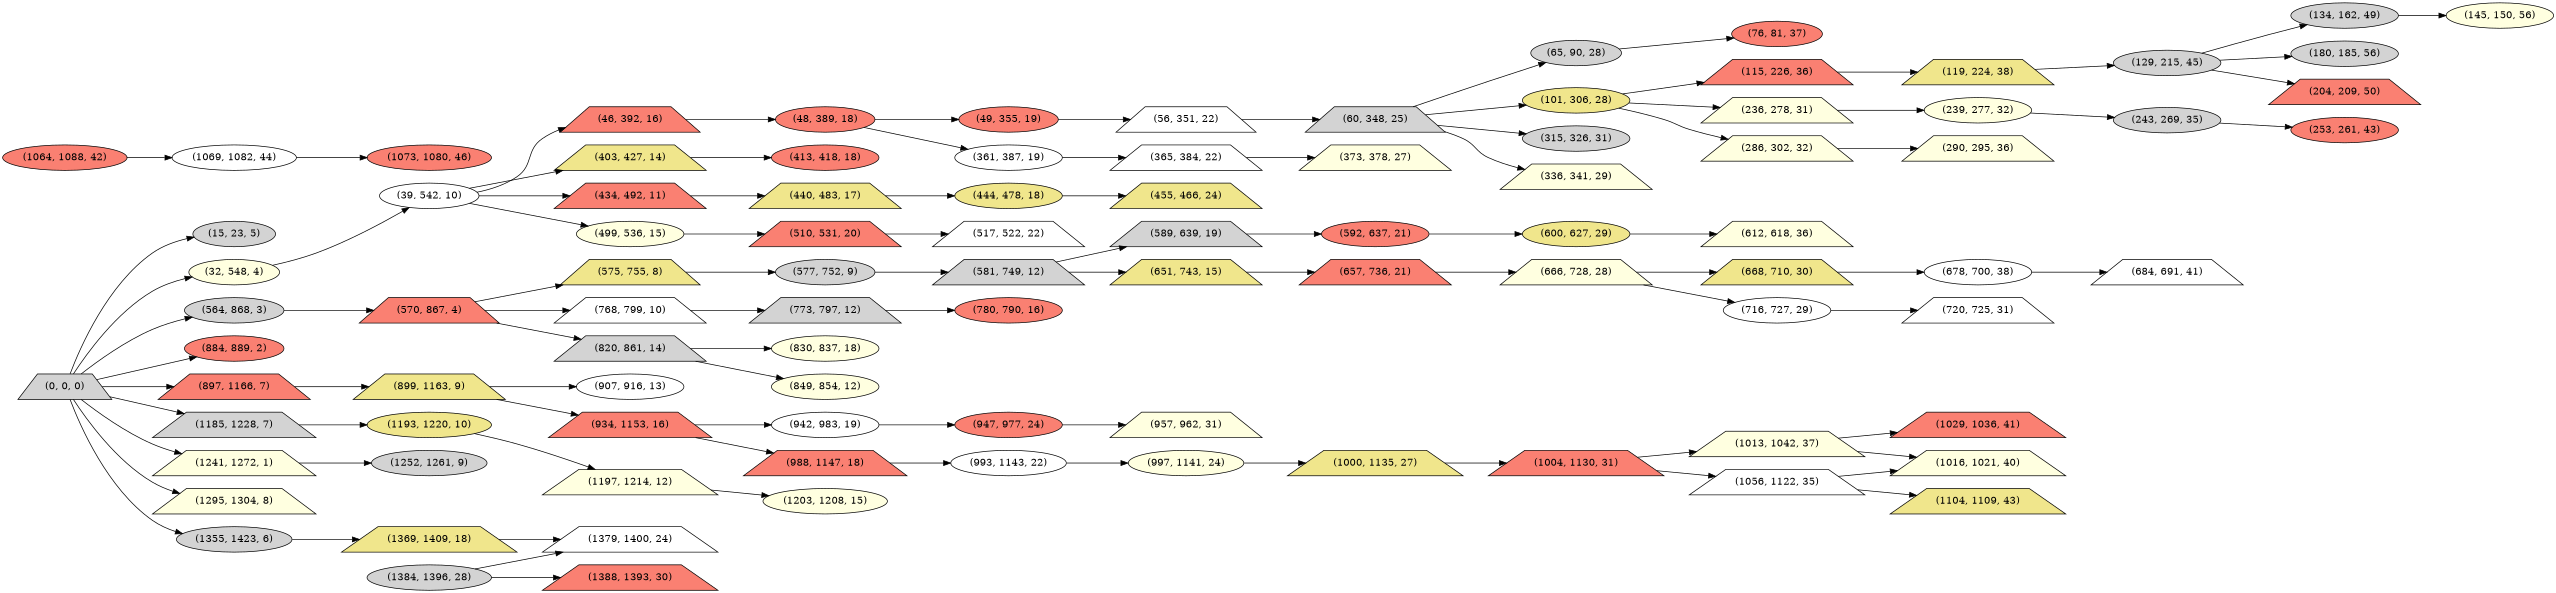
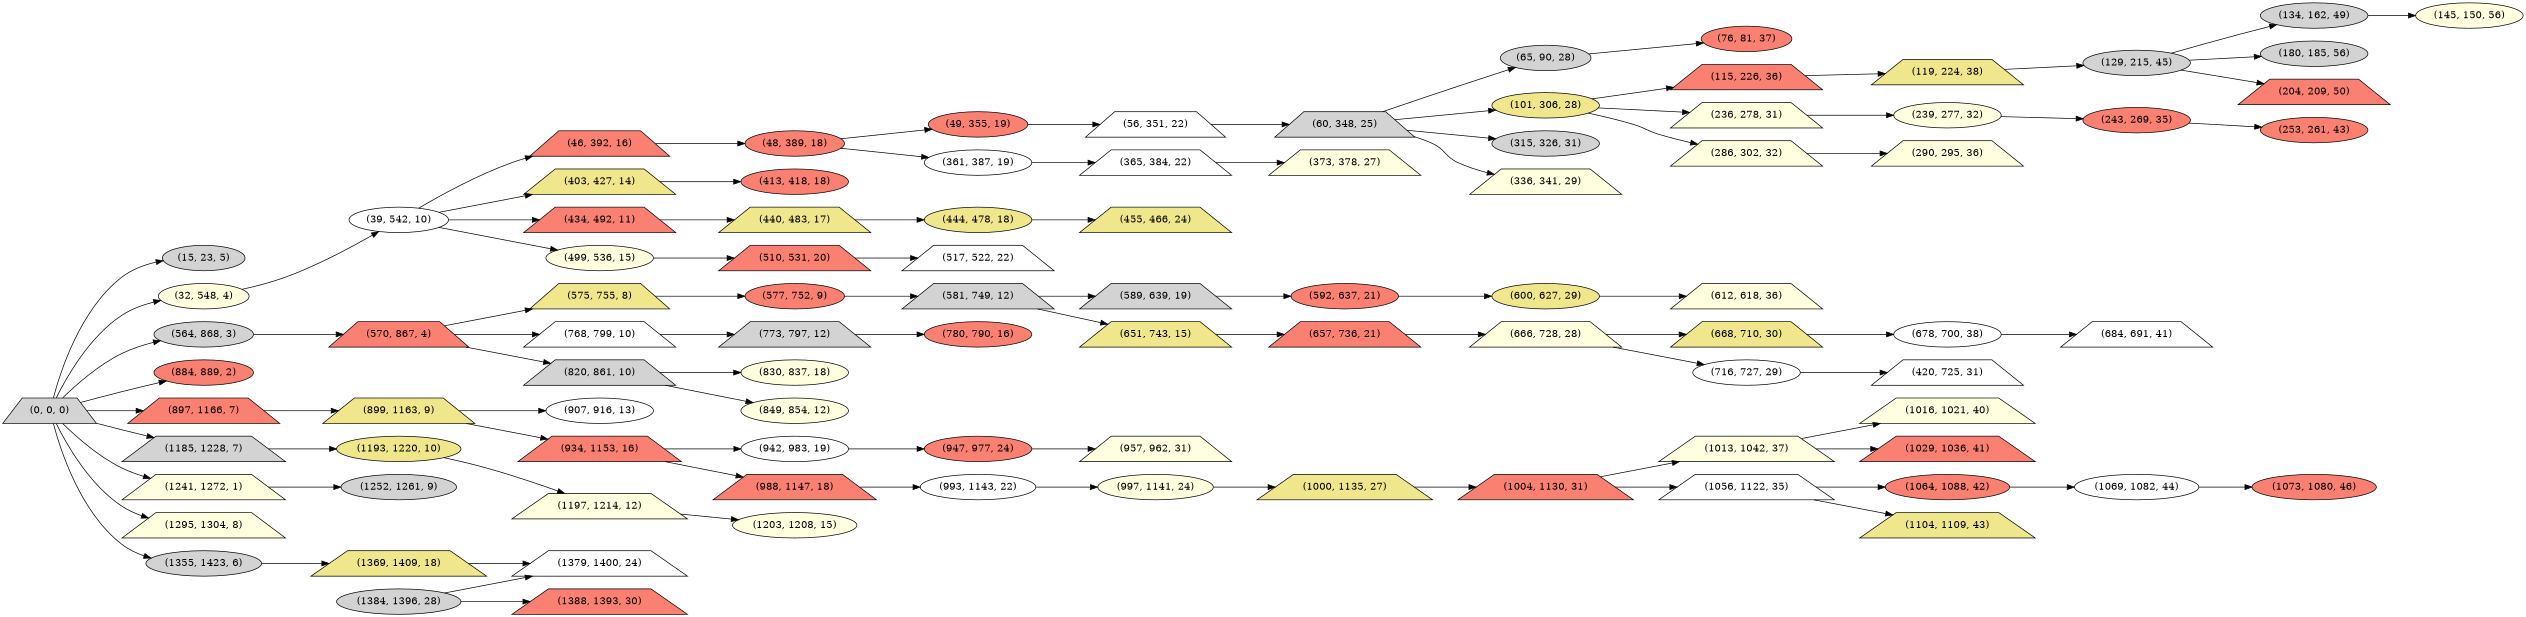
(2167, 120) -> (2137, 120)
(825, 272) -> (795, 296)
(1978, 310) -> (1947, 373)
(630, 349) -> (600, 373)
(1864, 474) -> (1847, 487)
